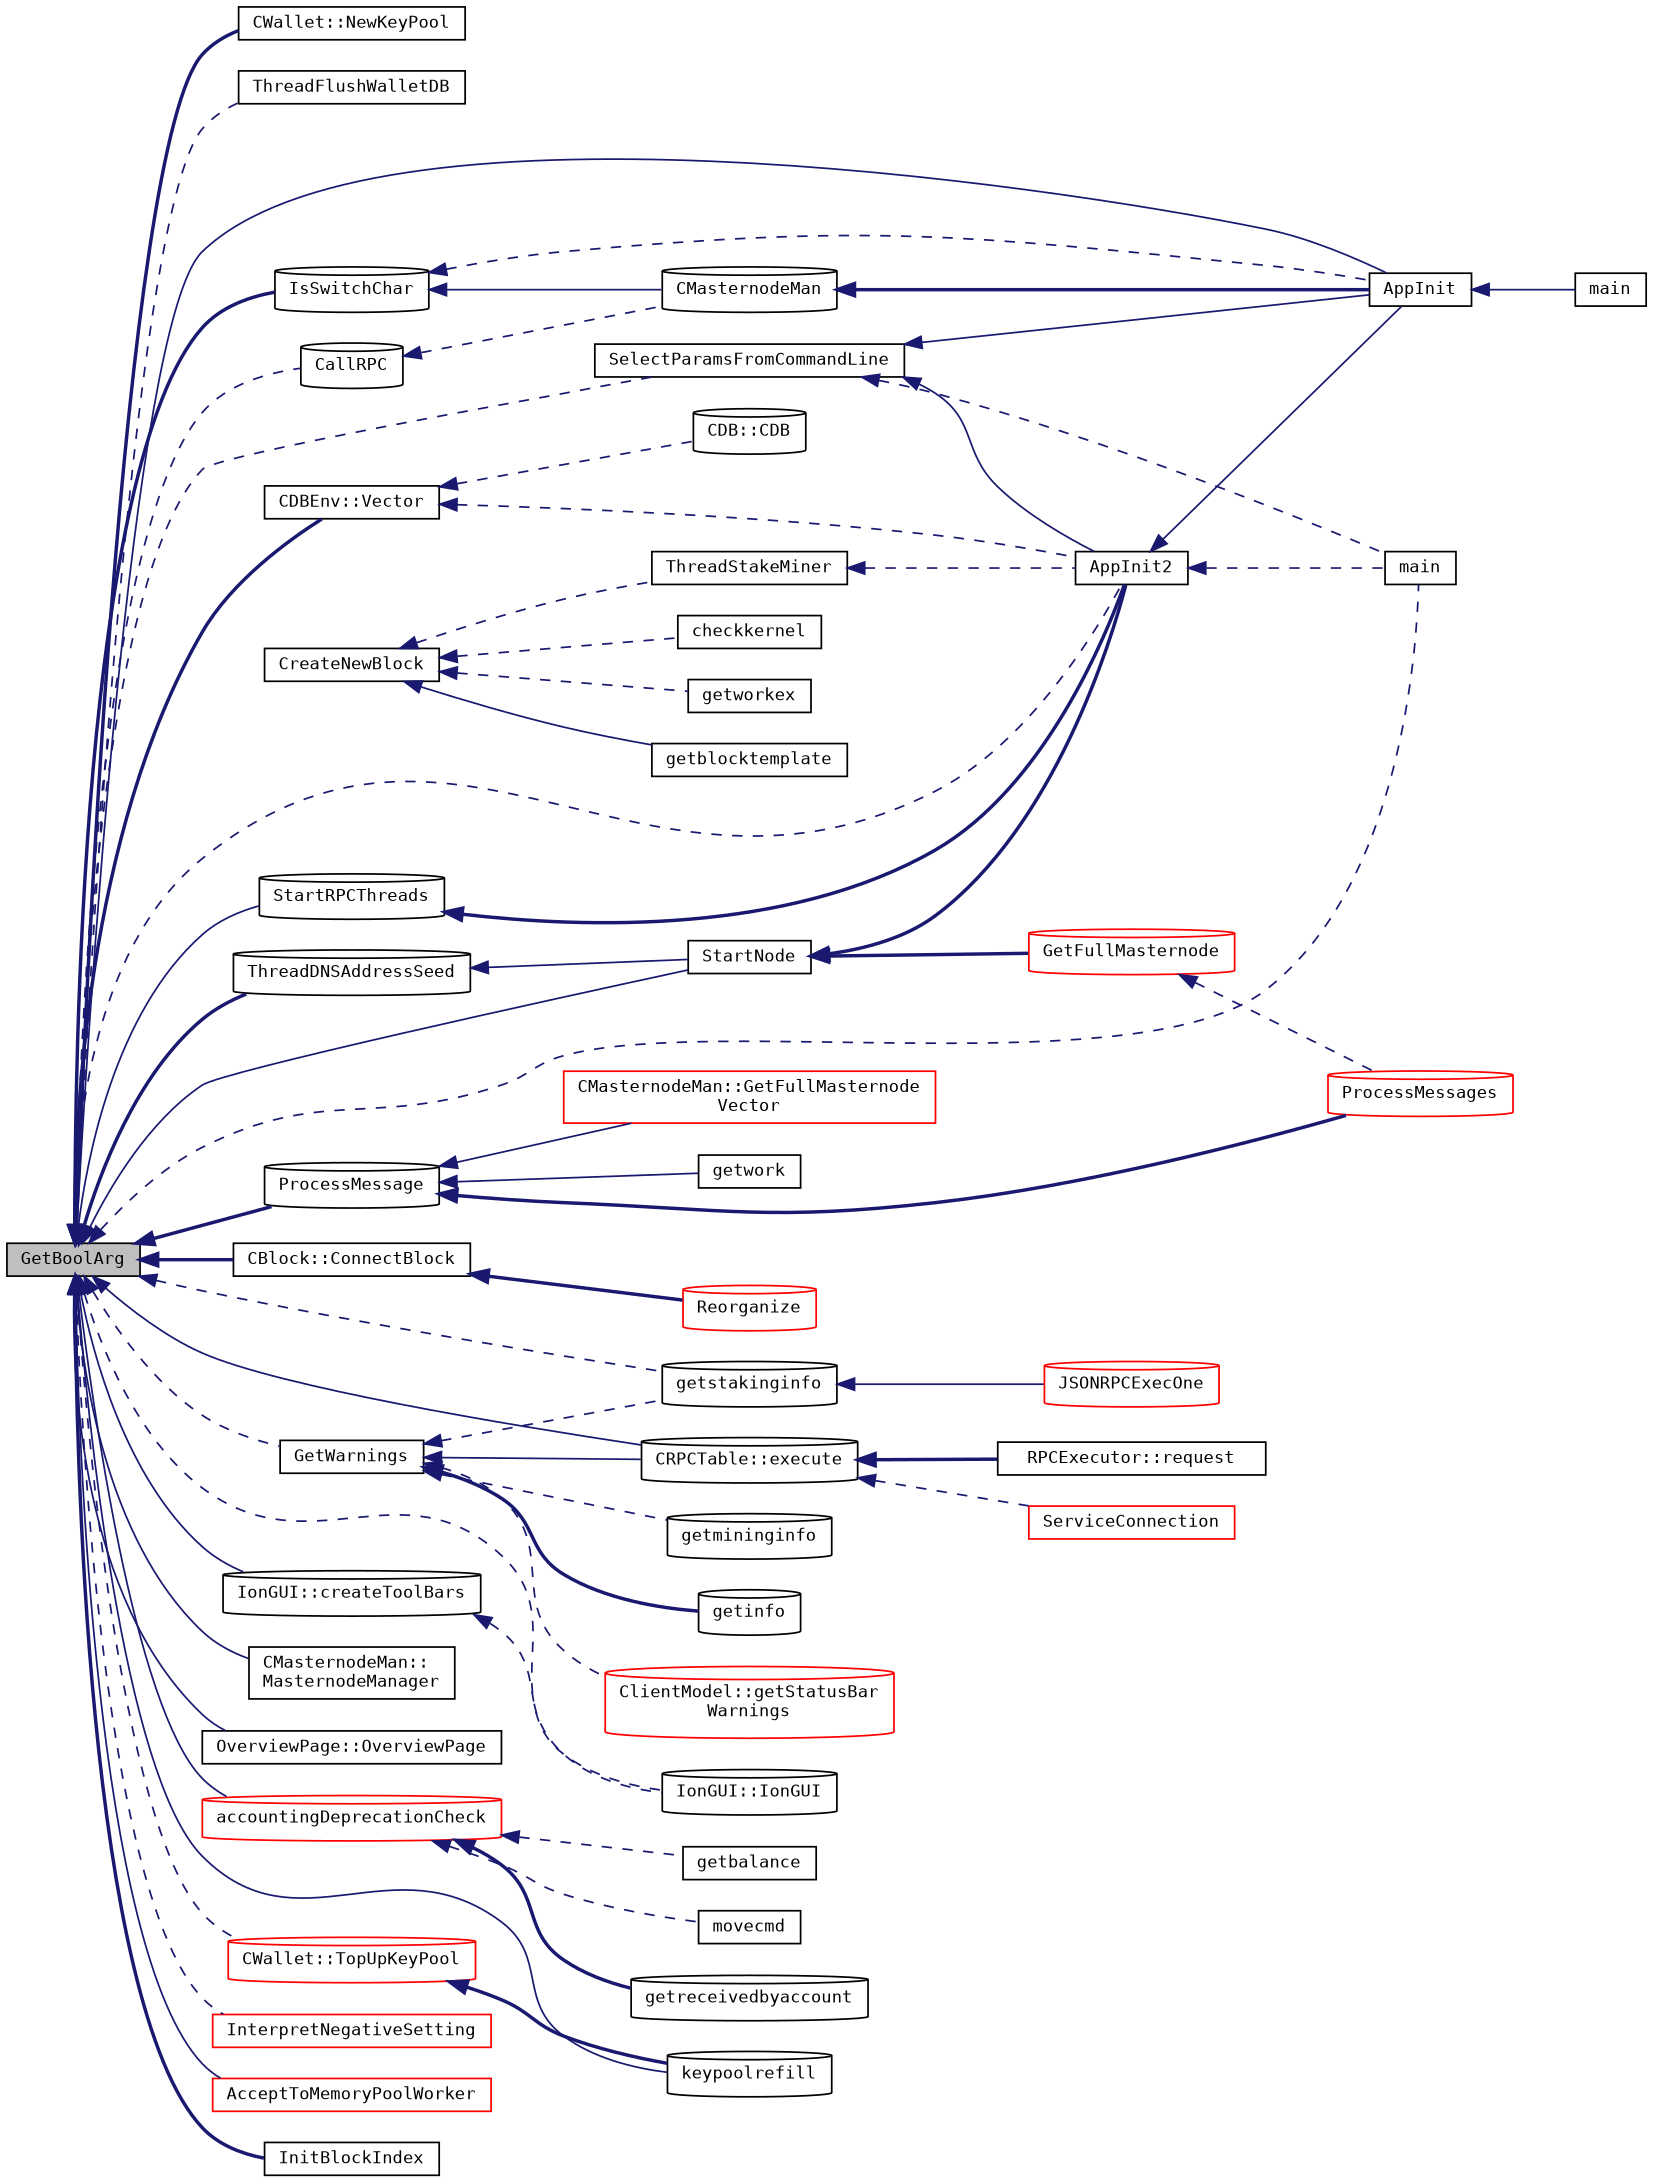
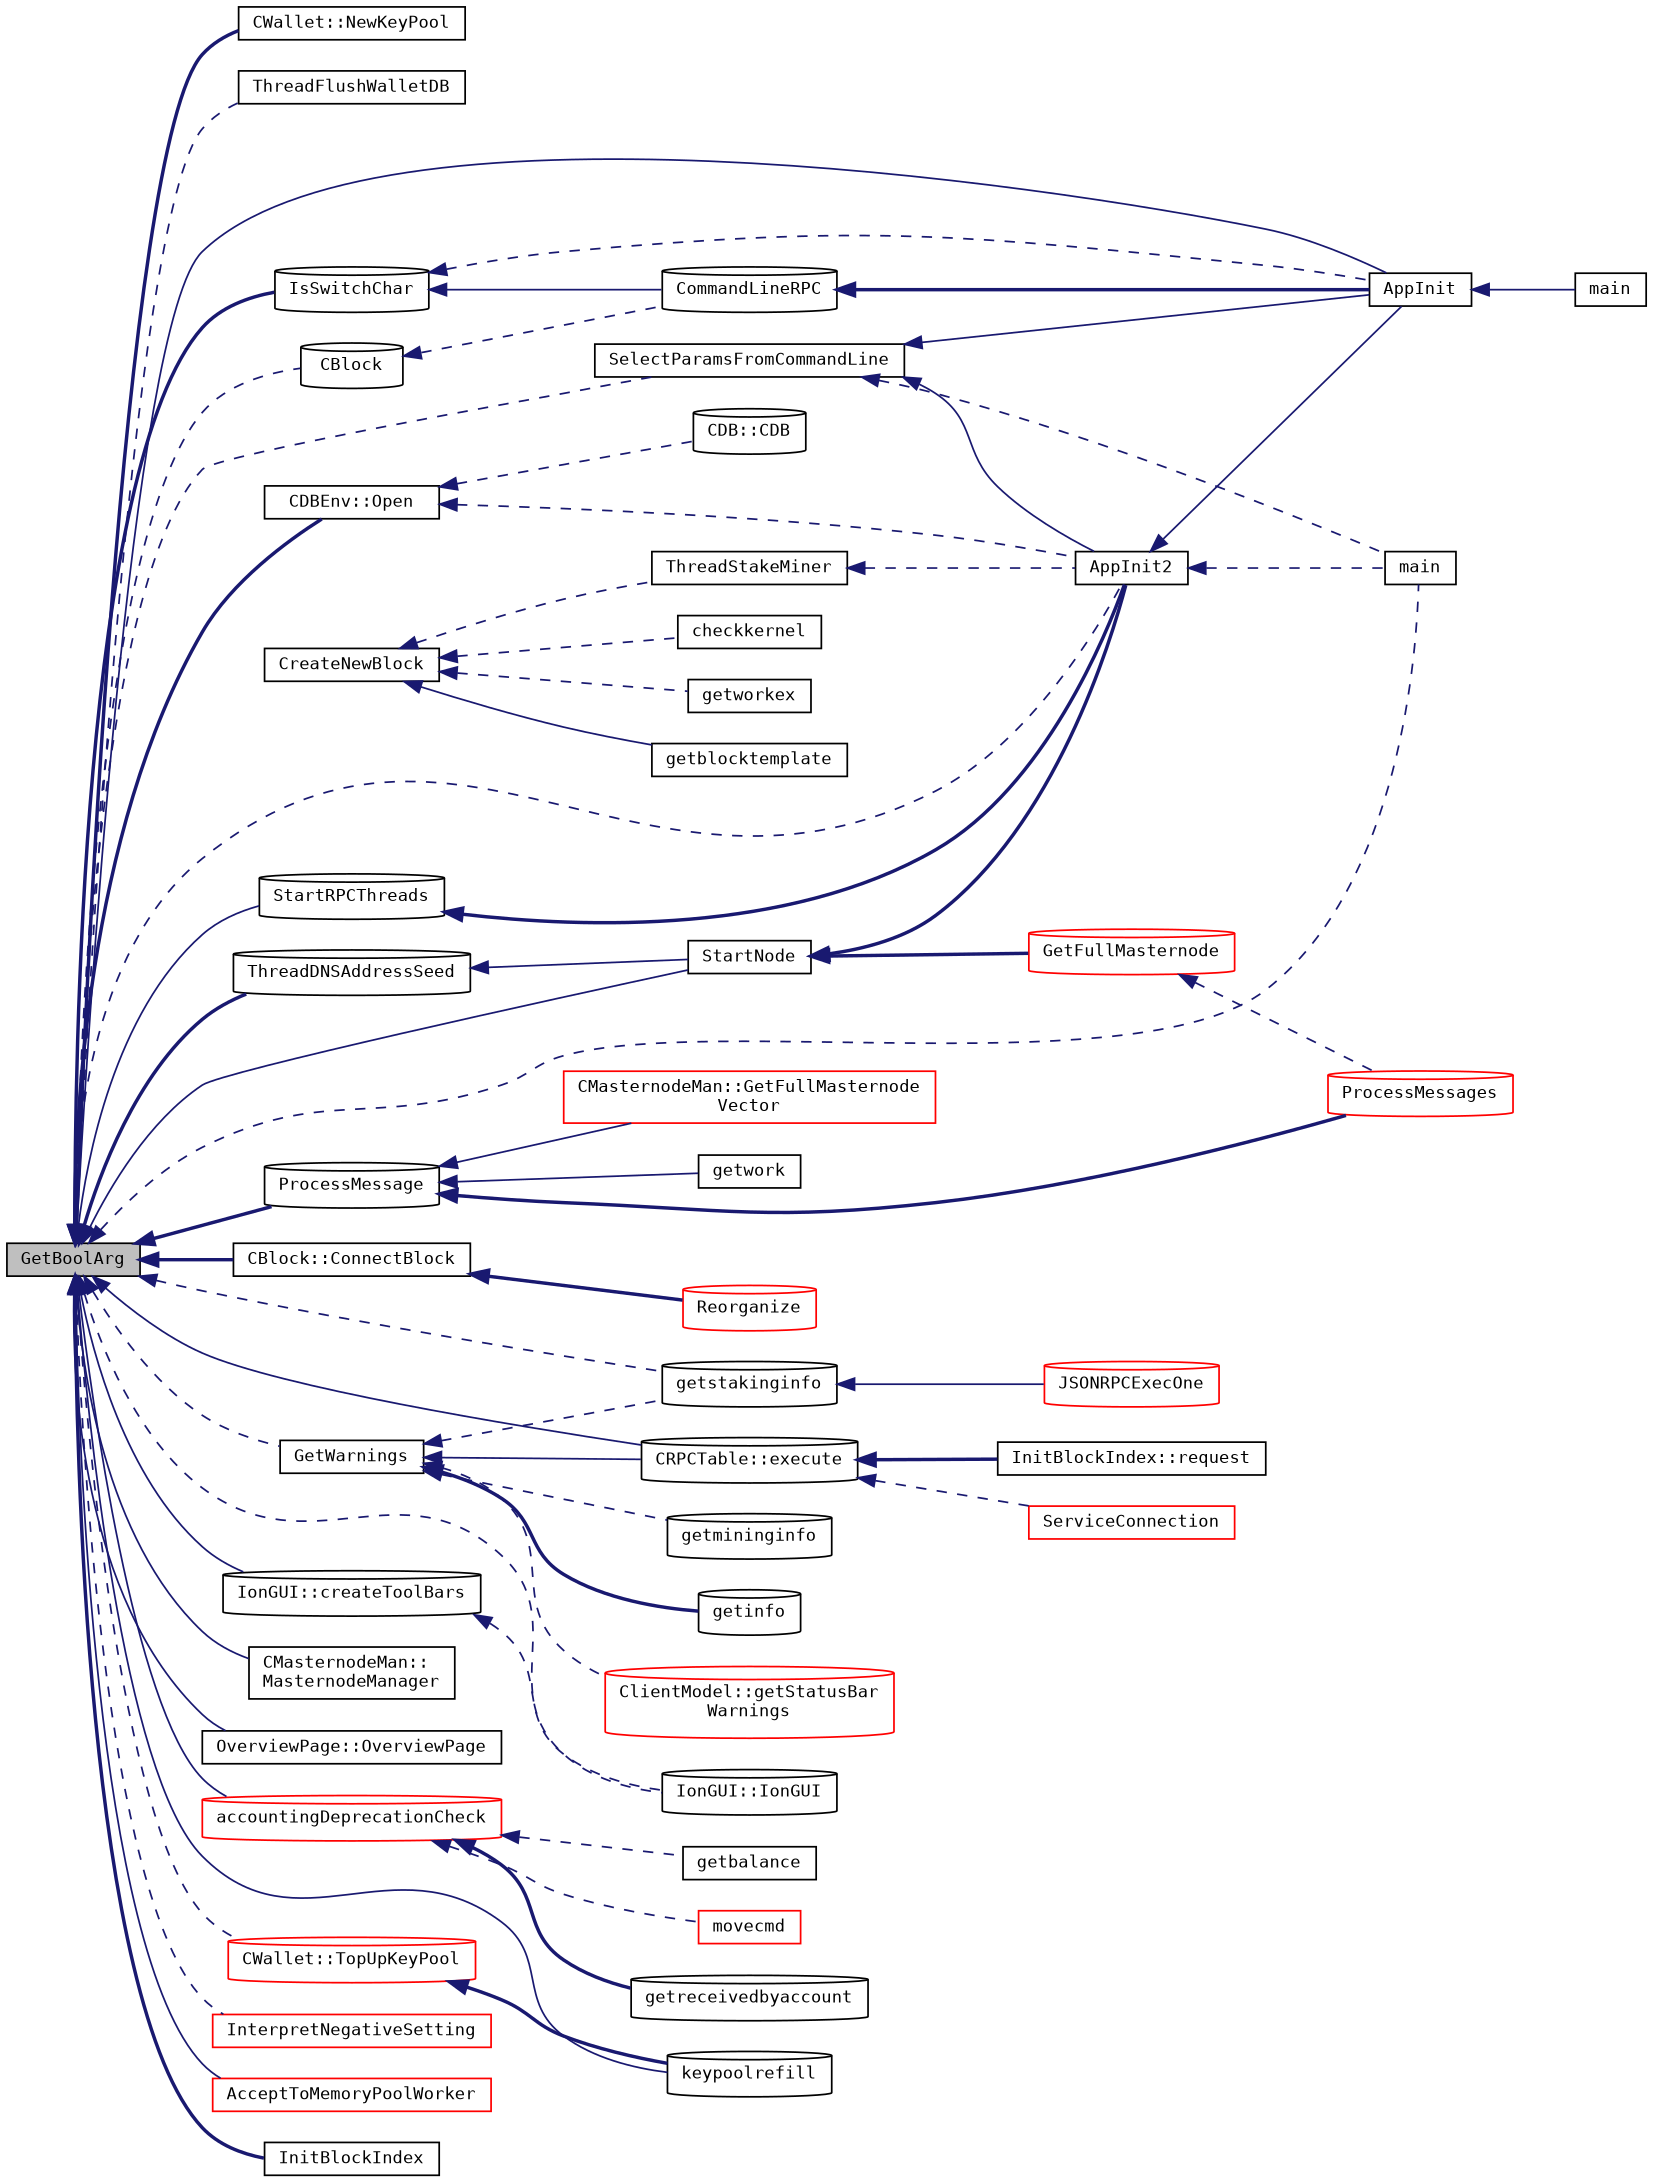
(750, 290) -> (750, 290)
(352, 366) -> (352, 366)
(352, 502) -> (352, 502)
(1132, 1459) -> (1132, 1459)
(750, 1927) -> (750, 1927)
